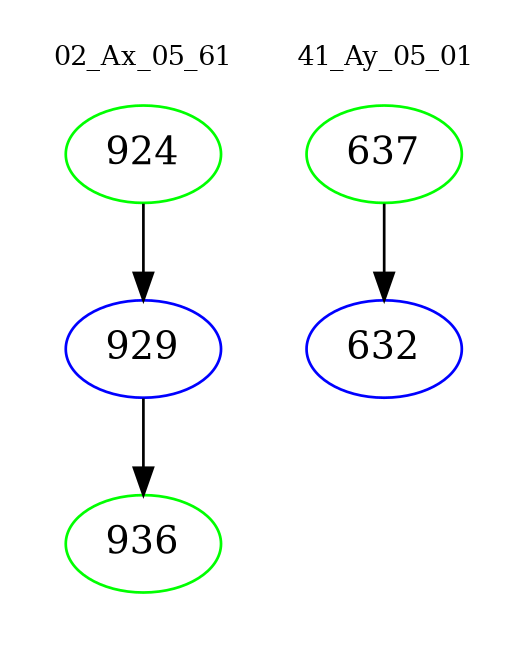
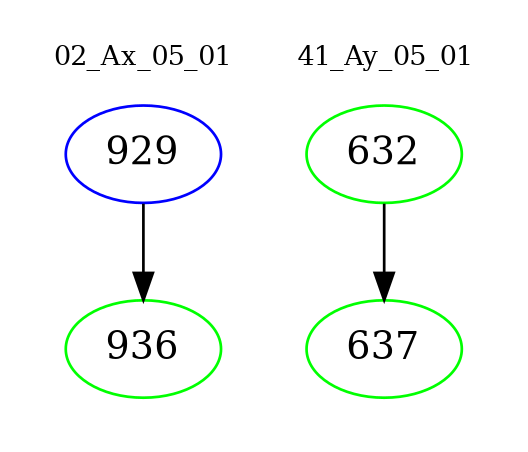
(143, 58) -> (143, 58)
(143, 154) -> none
(384, 238) -> (384, 238)
(384, 349) -> (384, 154)
